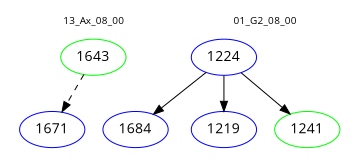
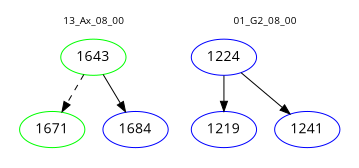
(190, 85) -> (112, 89)
(52, 130) -> (52, 130)
(307, 130) -> (307, 130)
